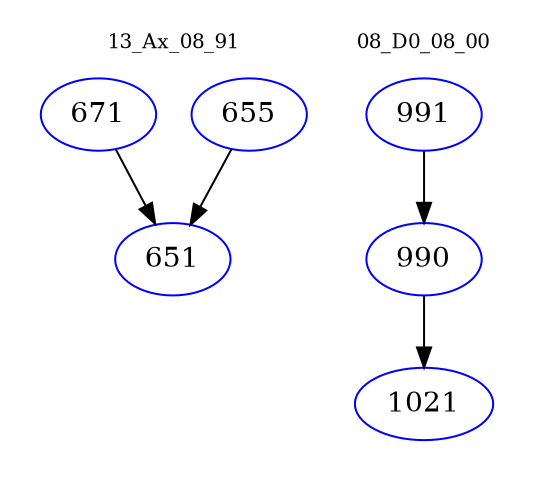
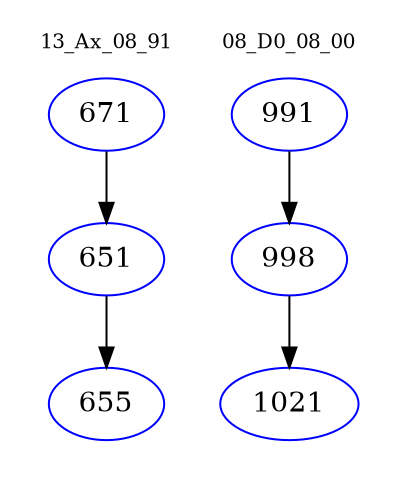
(216, 178) -> (107, 322)
(424, 259) -> (289, 259)
